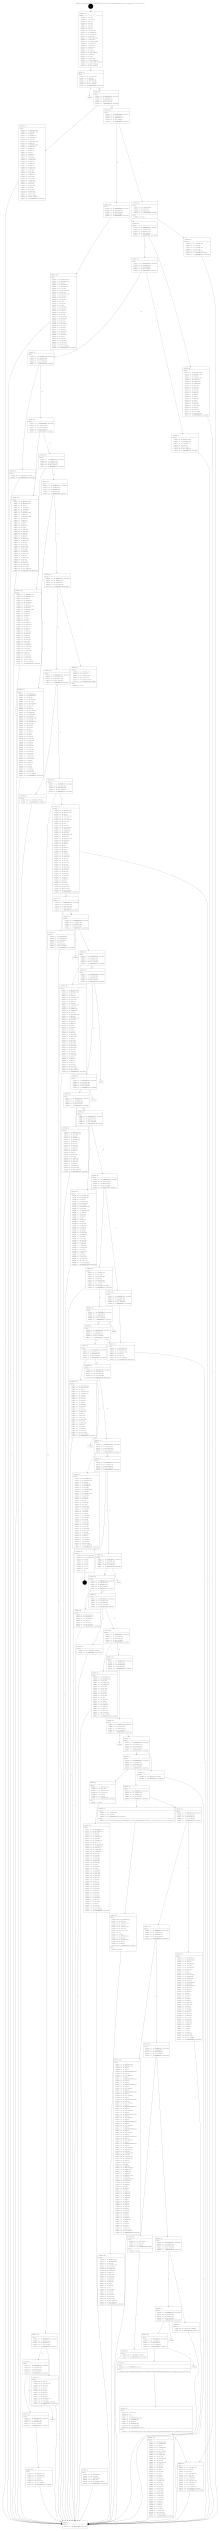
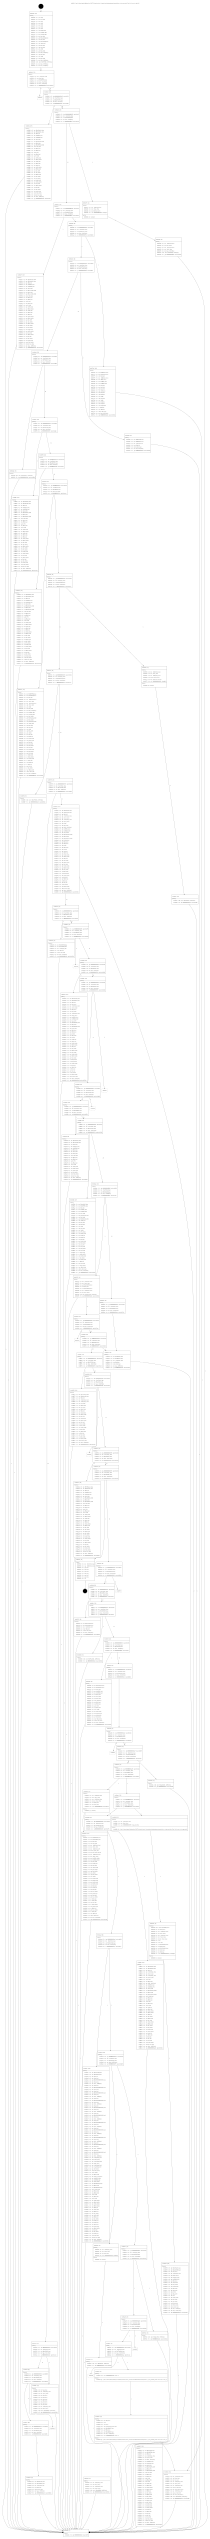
none -> (185, 899)
